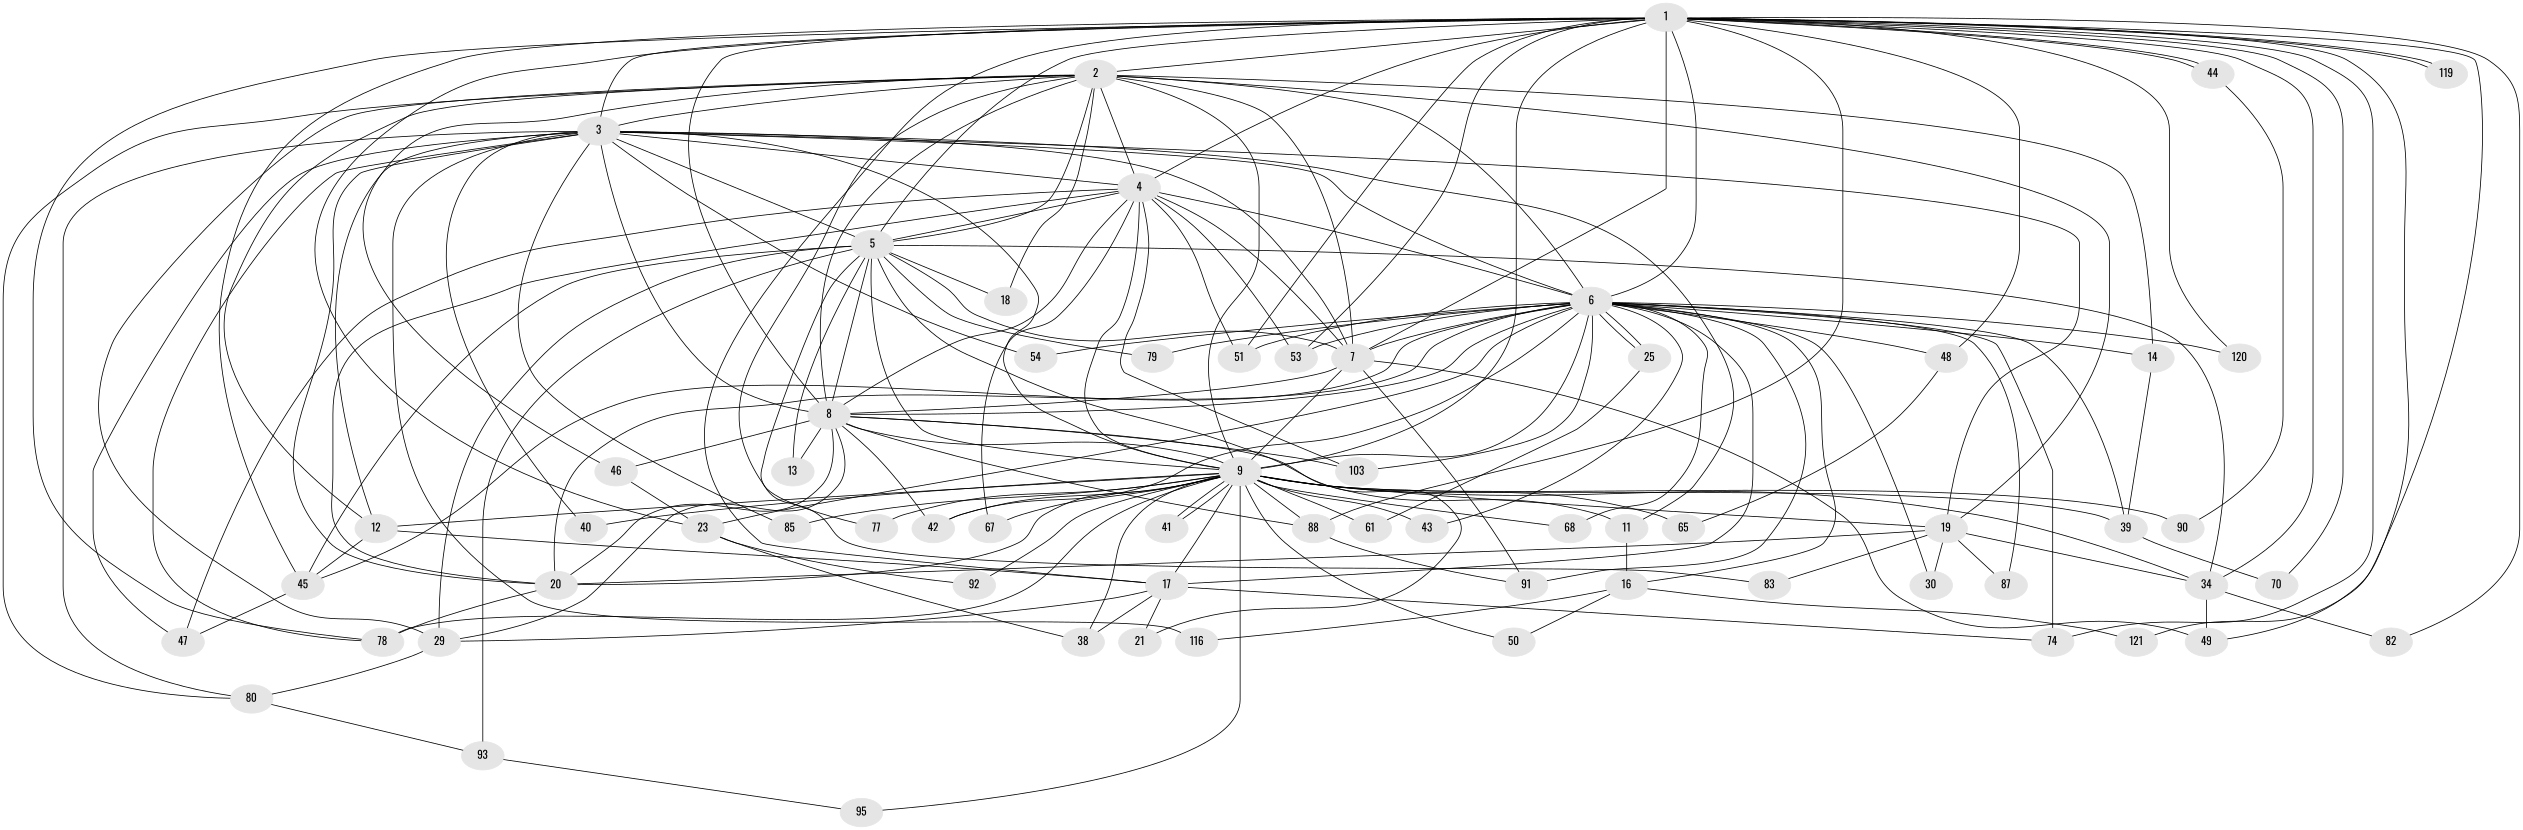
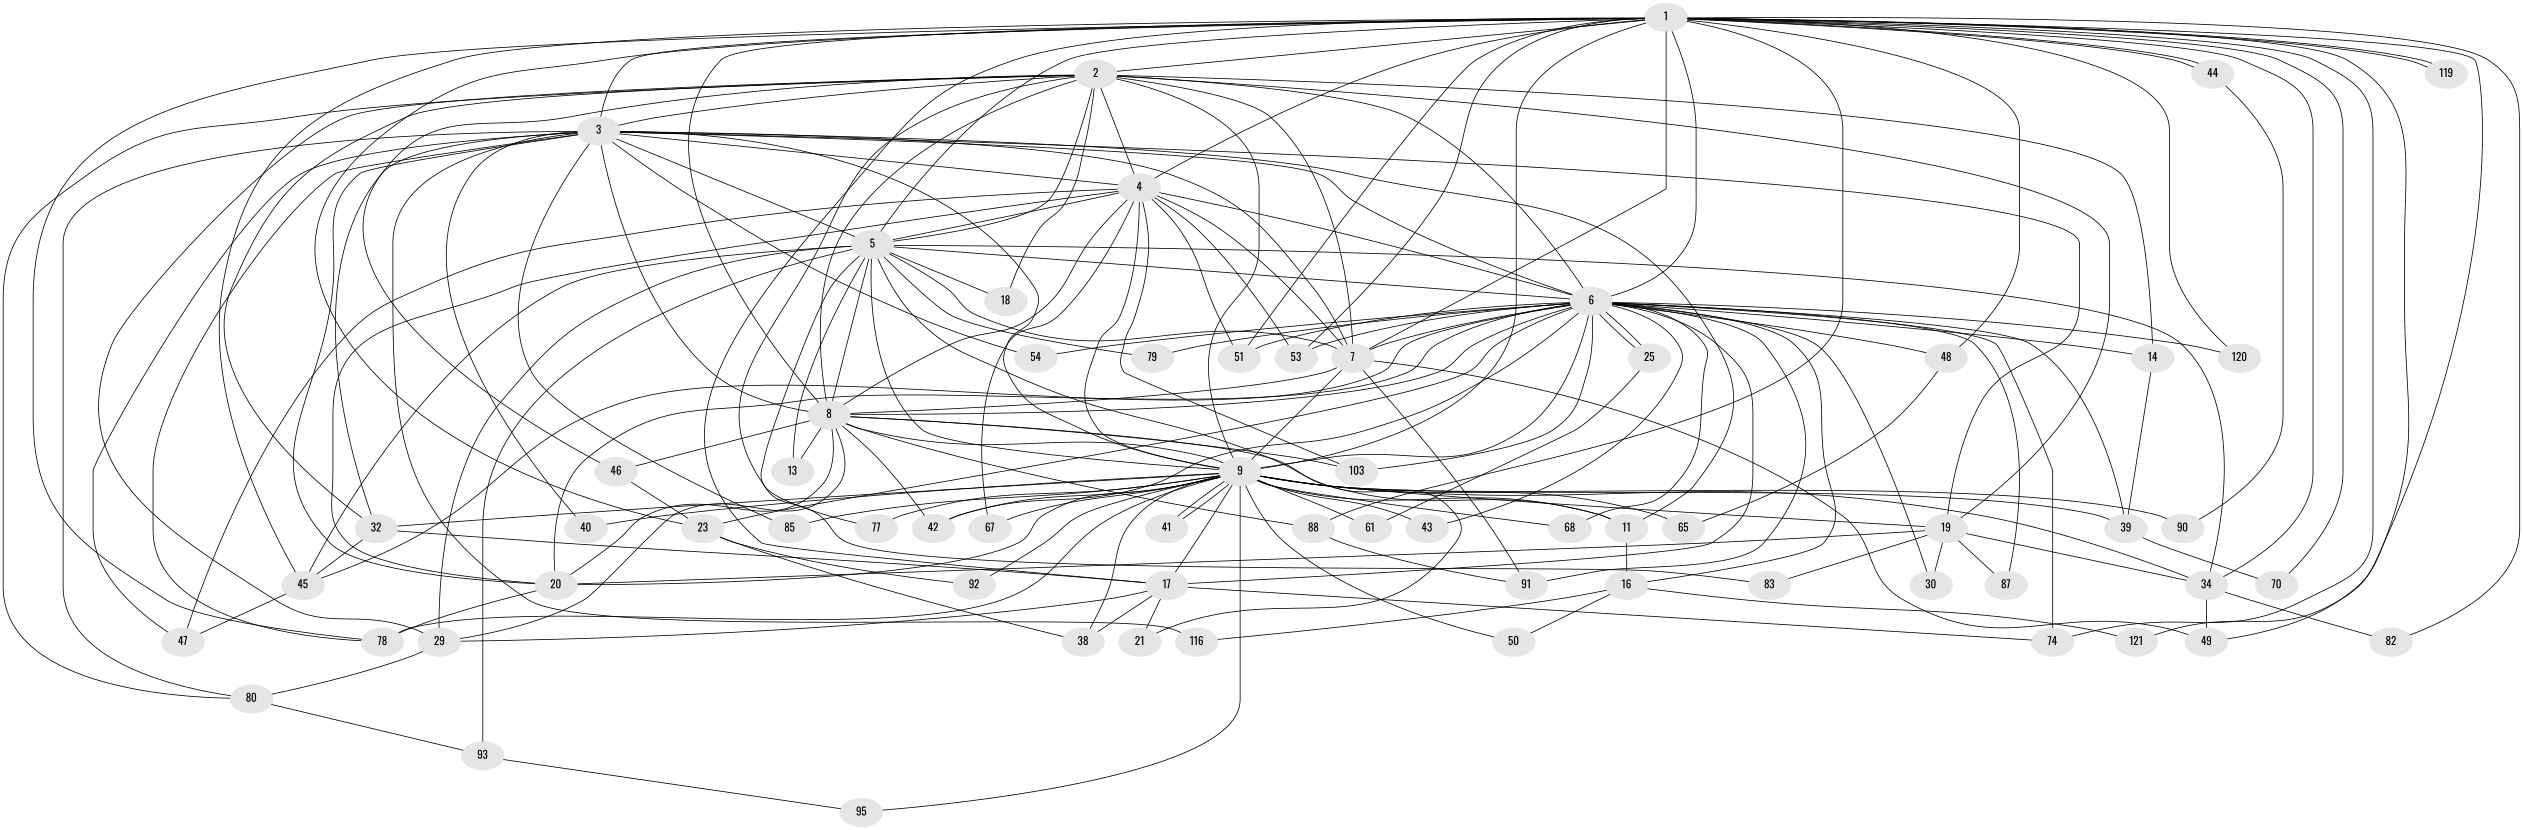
none -> (1215, 272)
(1277, 500) -> (1434, 499)
(376, 529) -> (376, 529)
